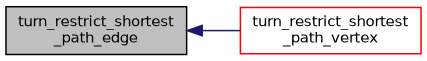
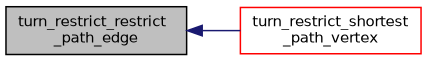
(96, 31) -> (96, 31)
